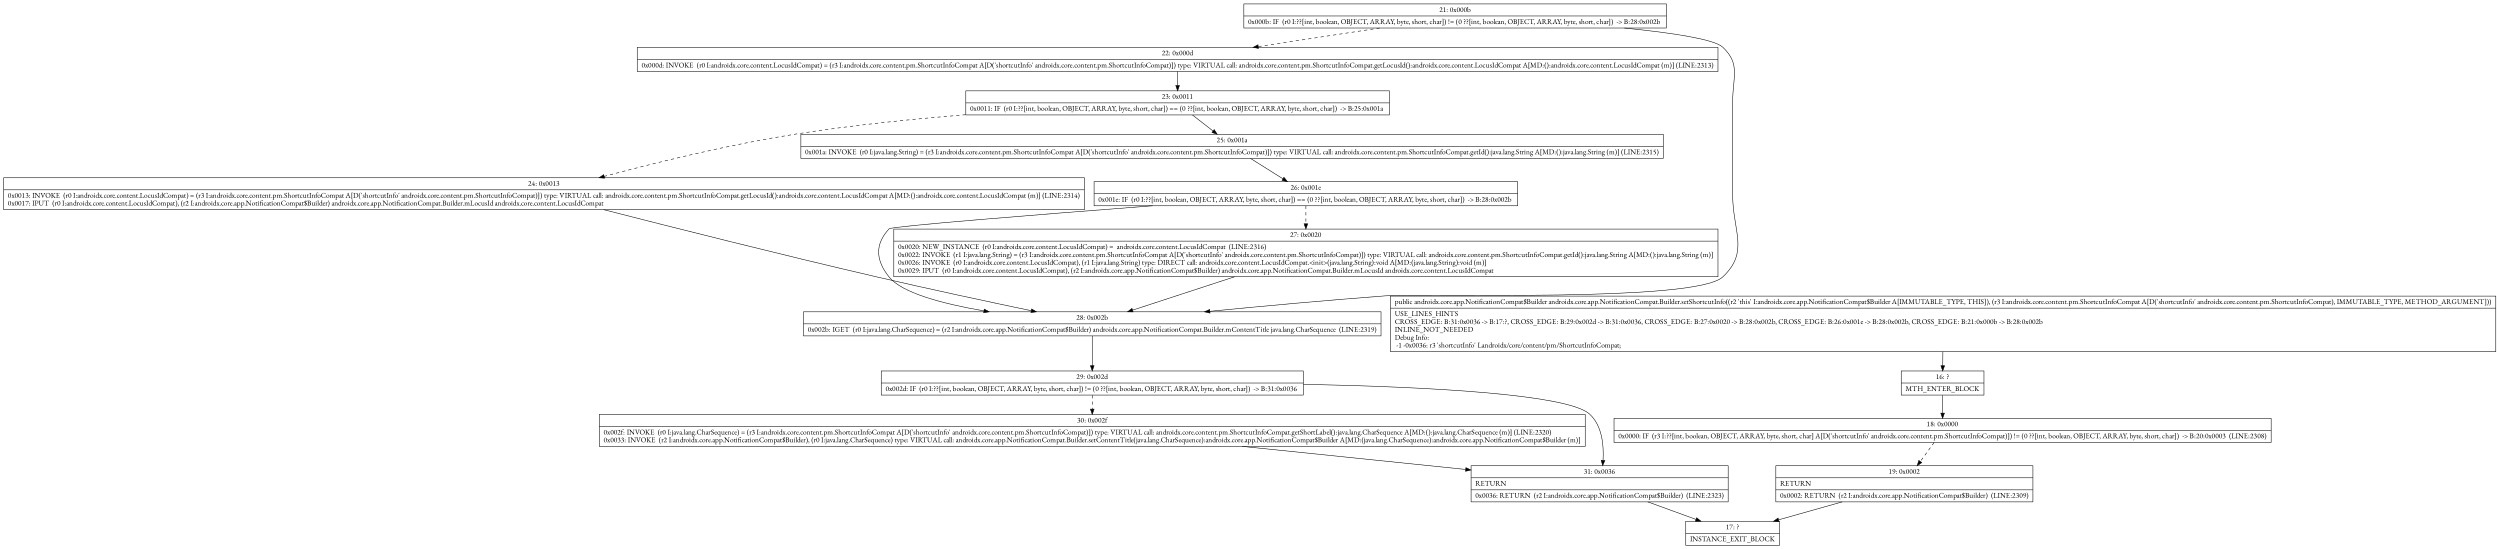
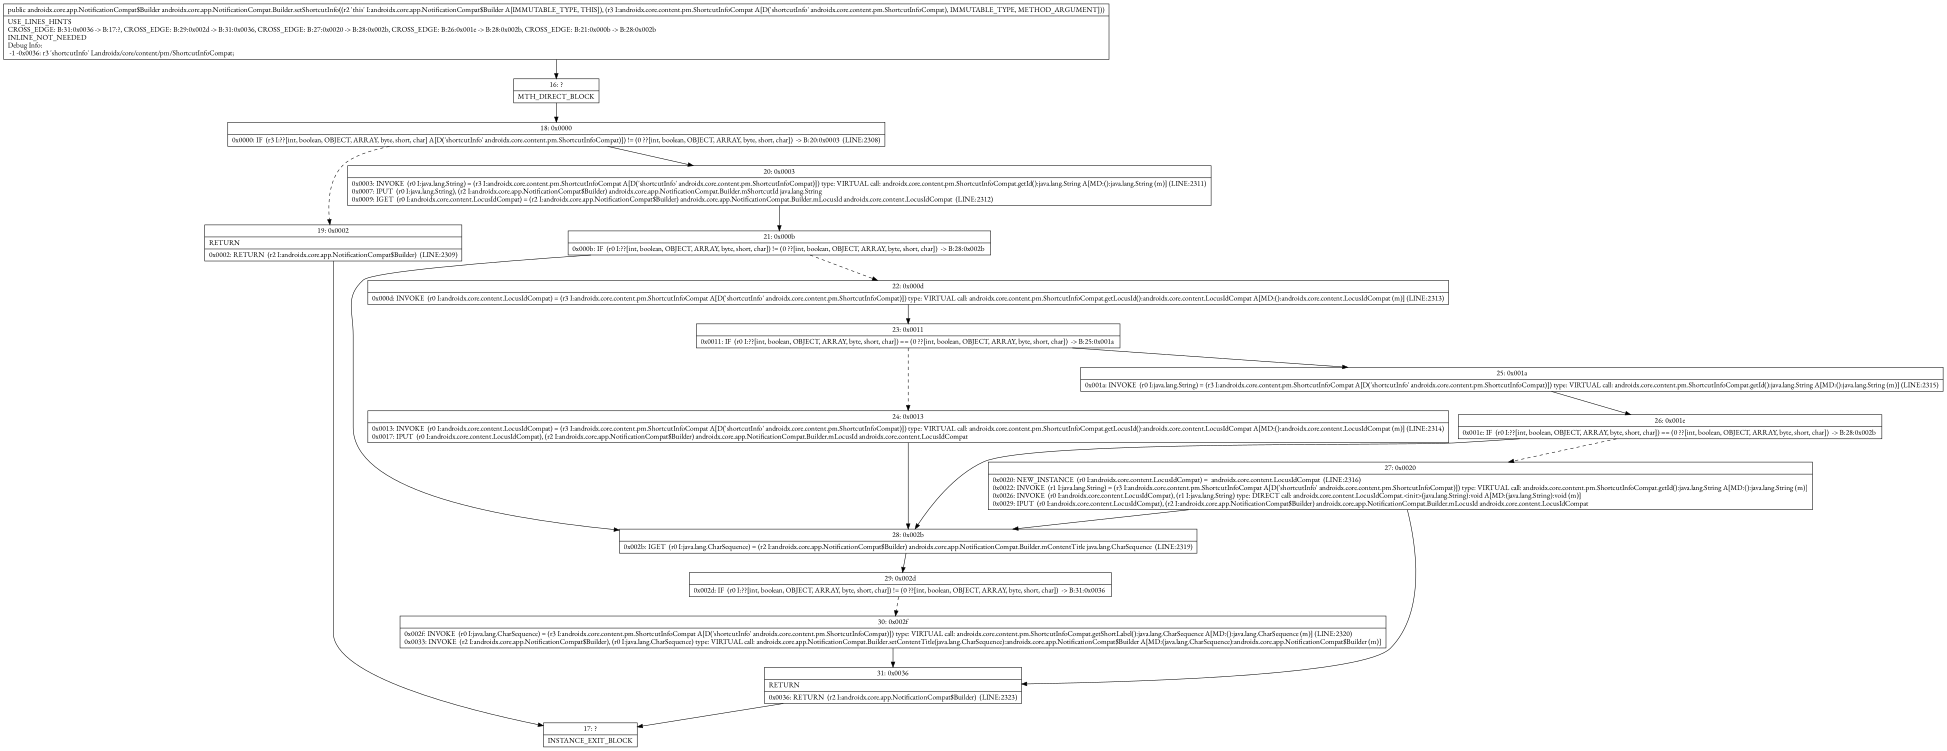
none -> (779, 186)
(1943, 389) -> (556, 97)
(1473, 392) -> (1283, 672)
